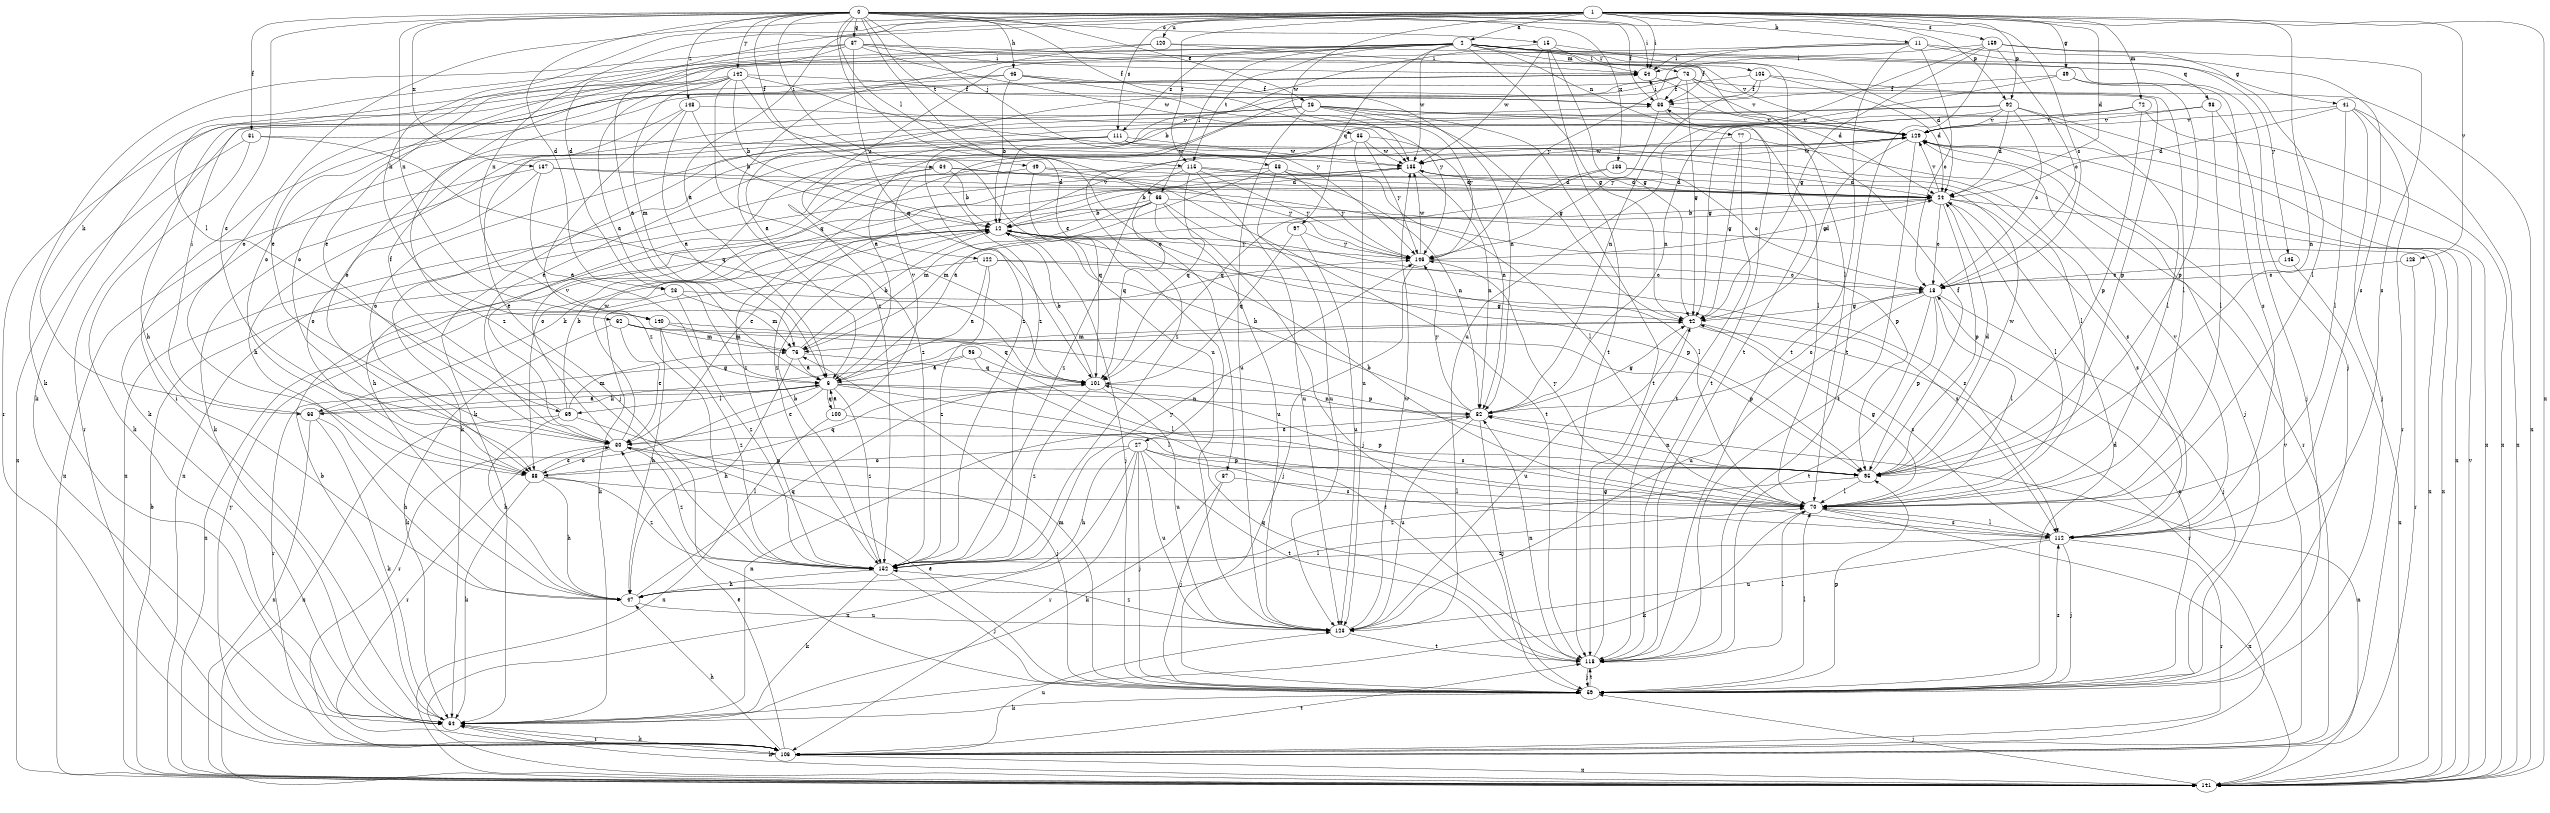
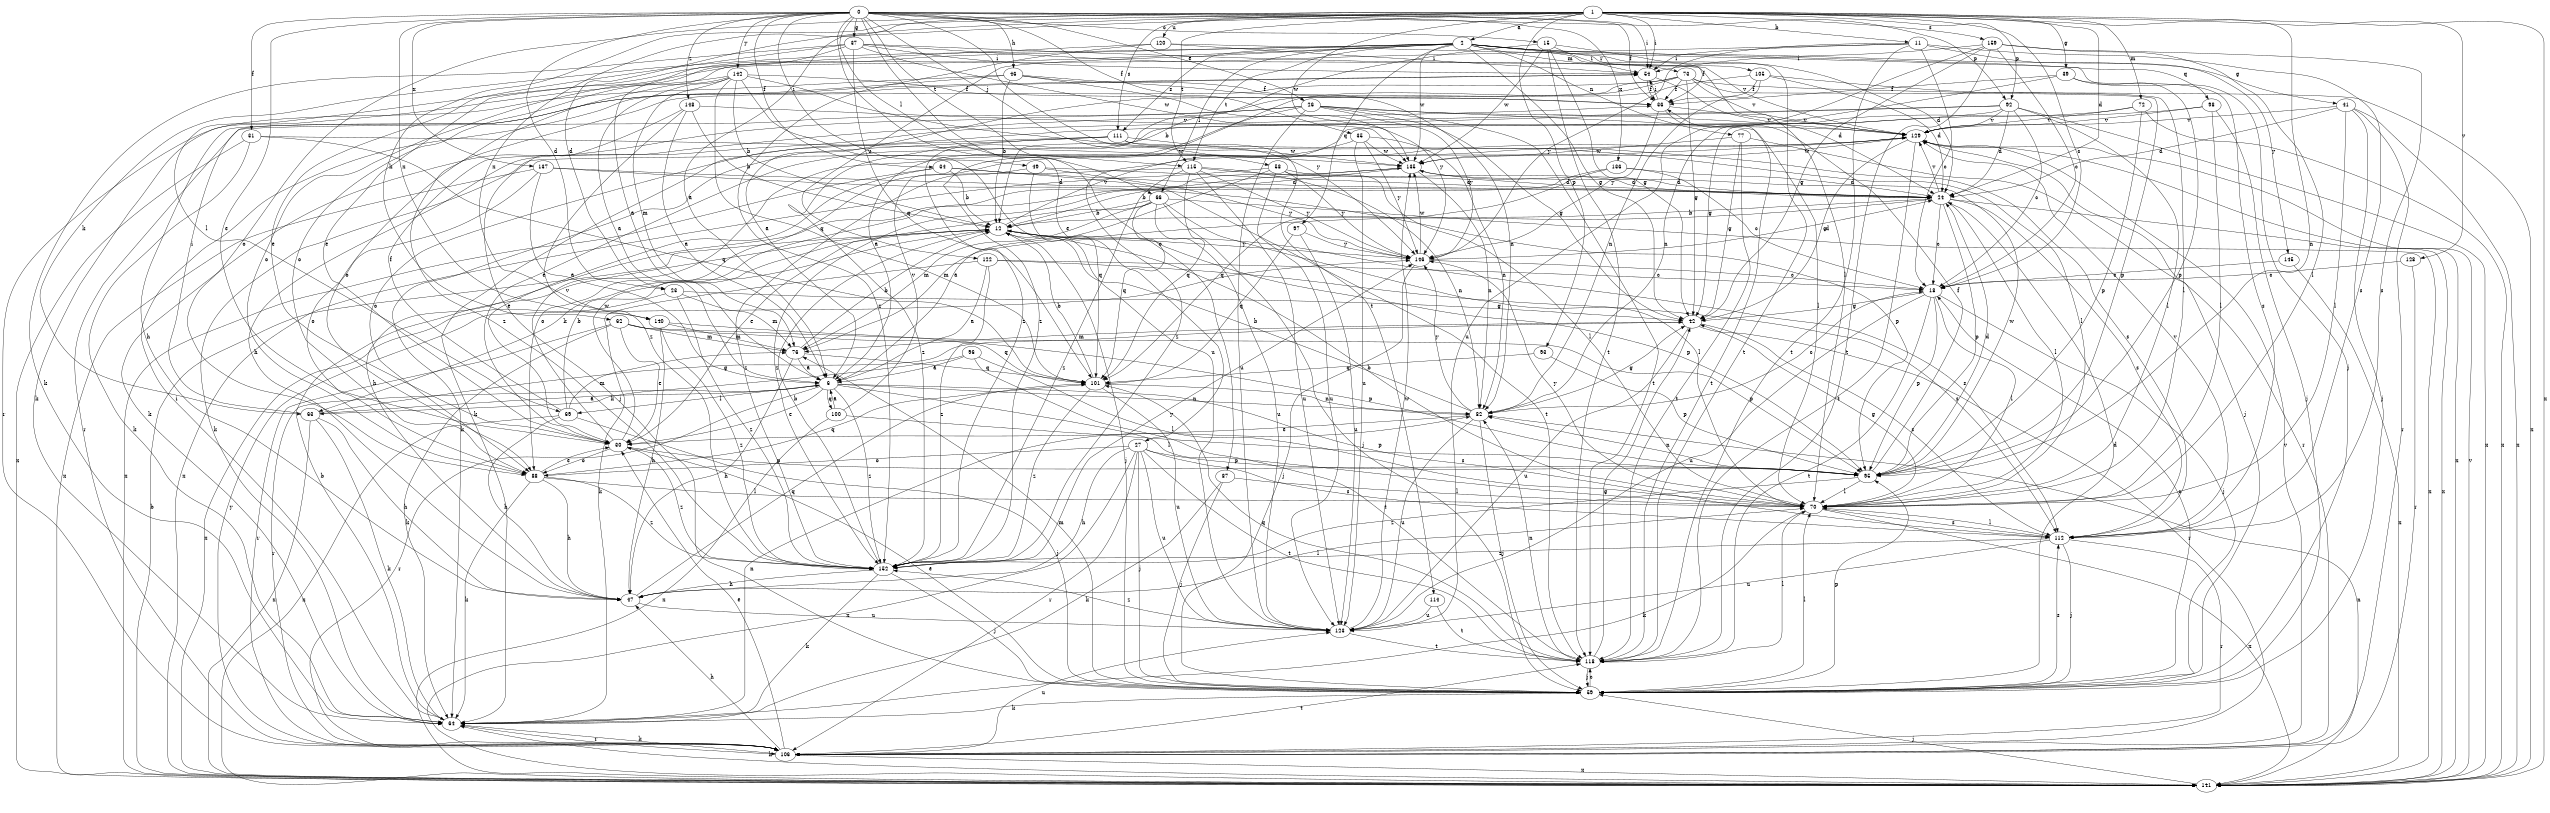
none -> (1649, 89)
none -> (1543, 353)
none -> (1435, 600)
(1591, 677) -> (1591, 677)
(356, 725) -> (253, 645)
